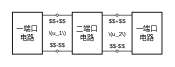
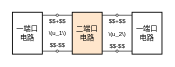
(87, 33) -> (87, 33)
